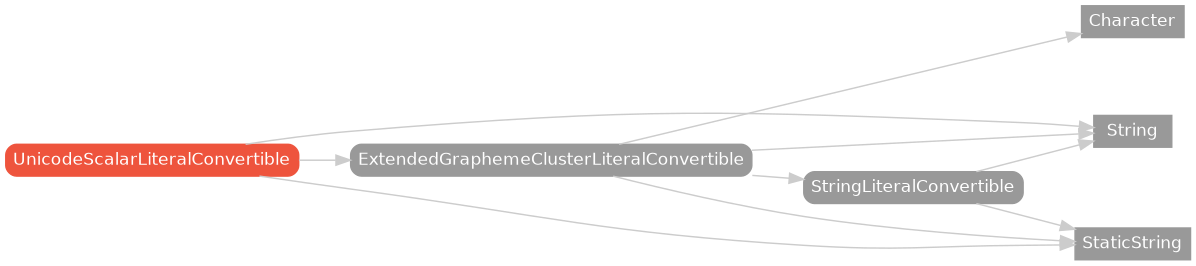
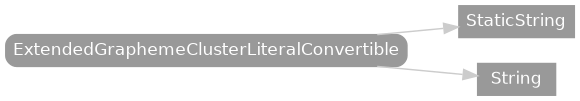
(1133, 22) -> none
(152, 160) -> none
(913, 188) -> none
